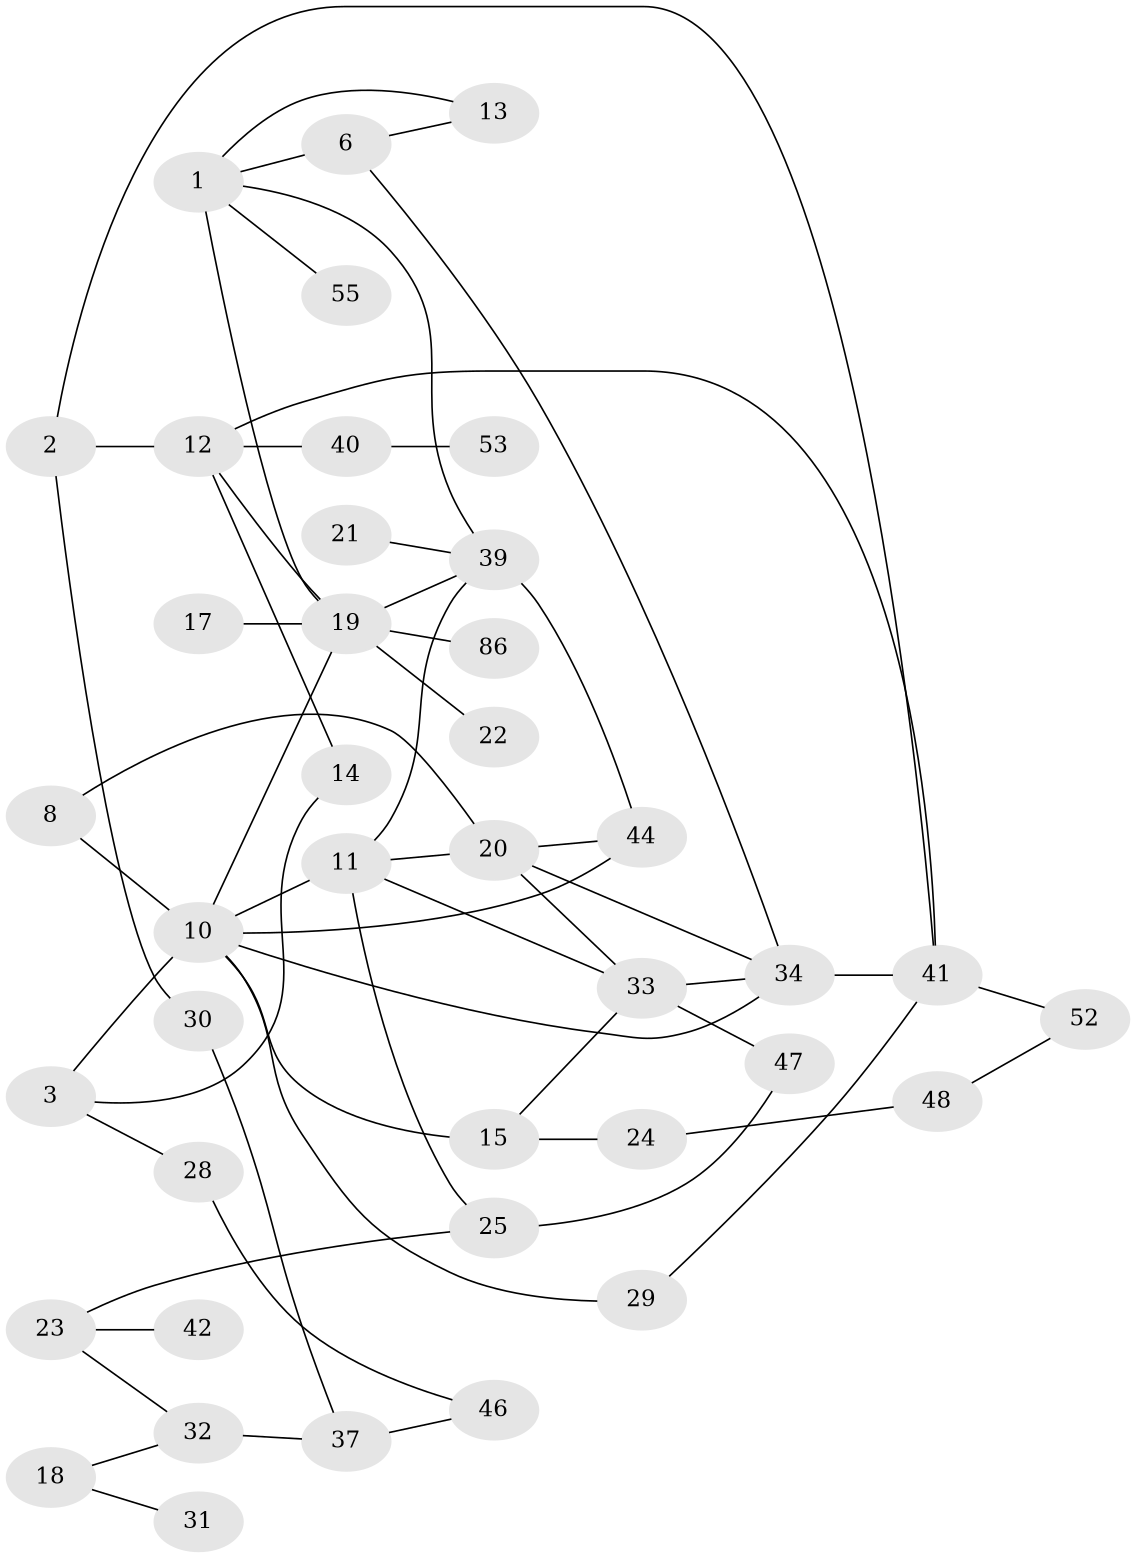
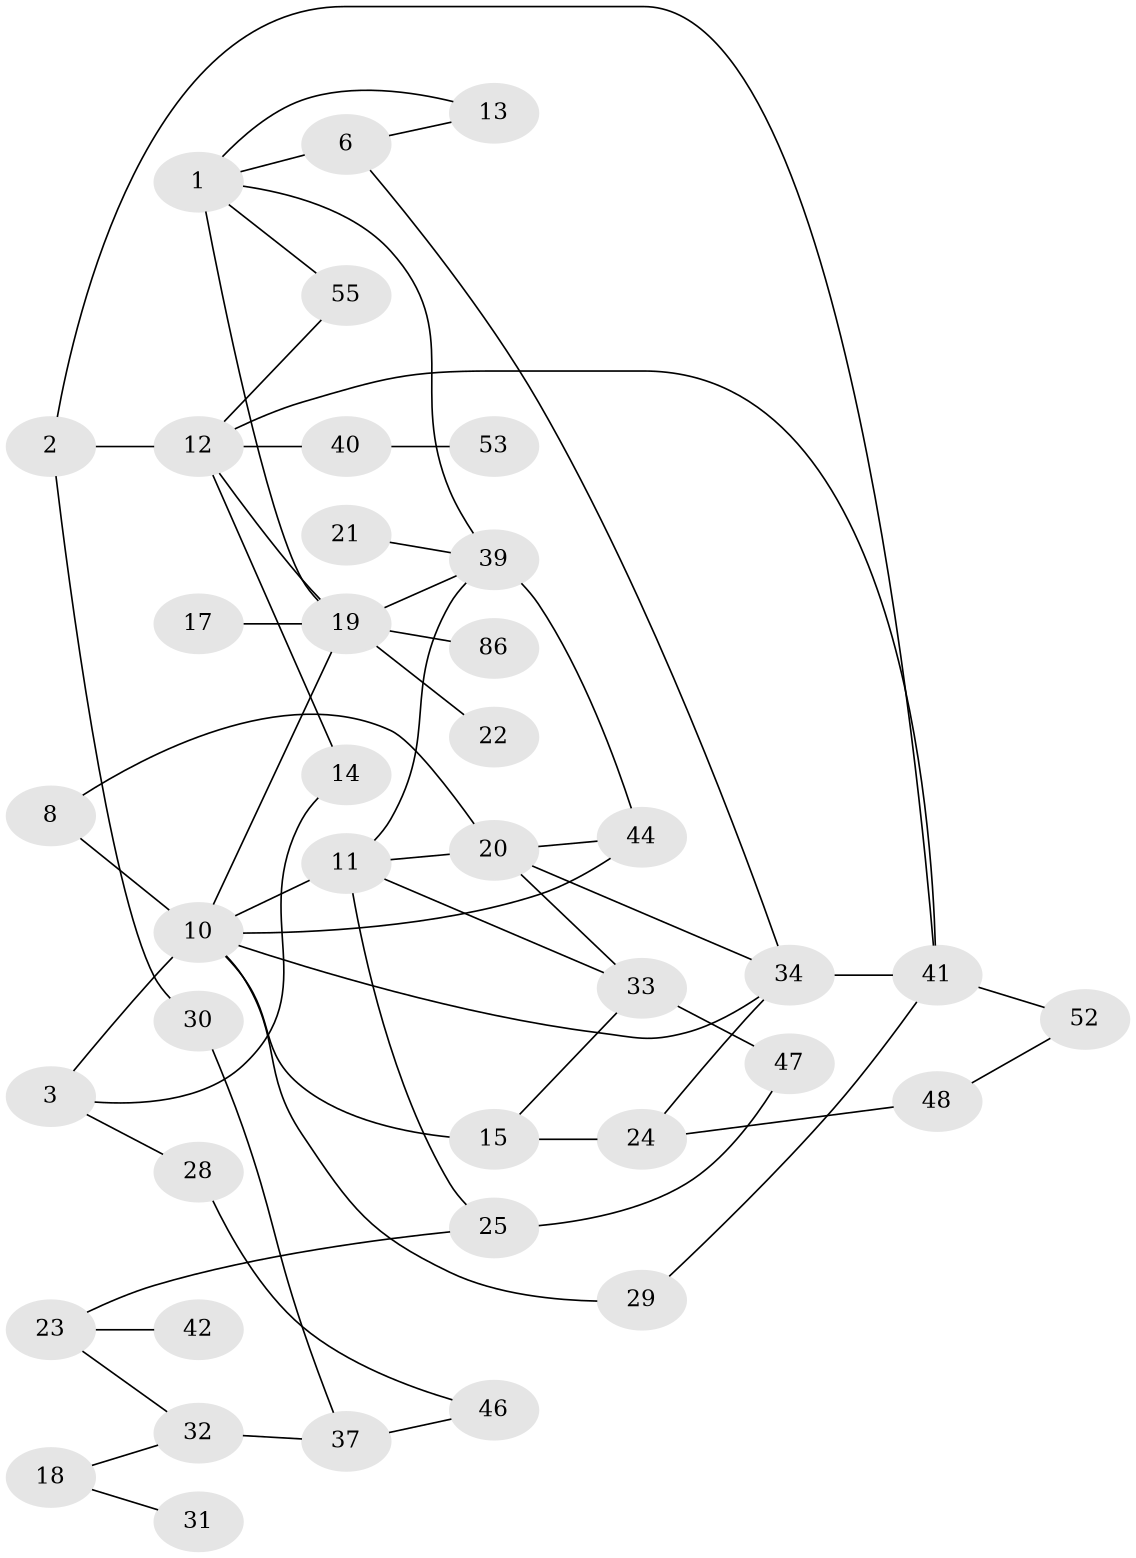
none -> (273, 371)
(716, 982) -> (713, 1056)
